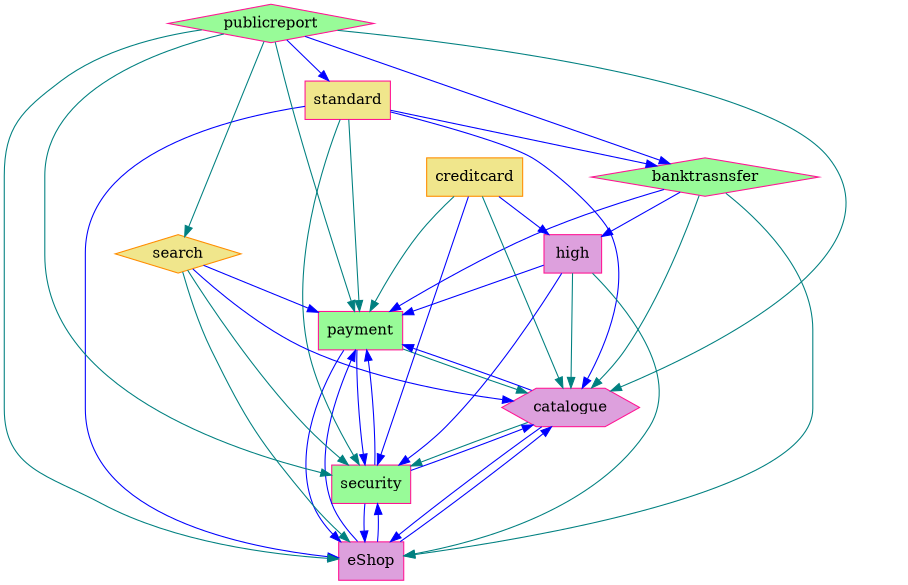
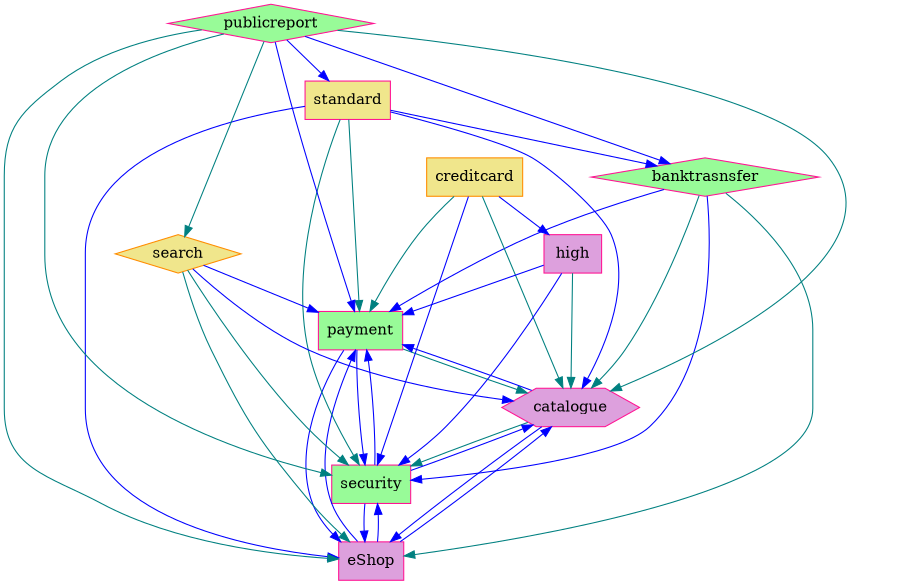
(311, 172) -> (311, 172)
(646, 212) -> (653, 423)
(618, 464) -> none
